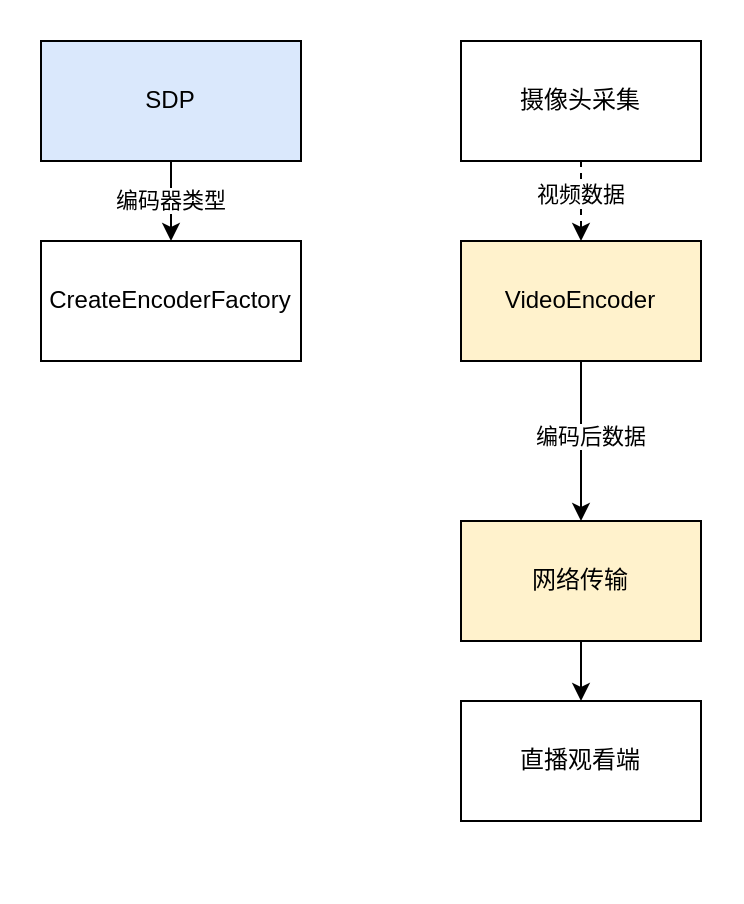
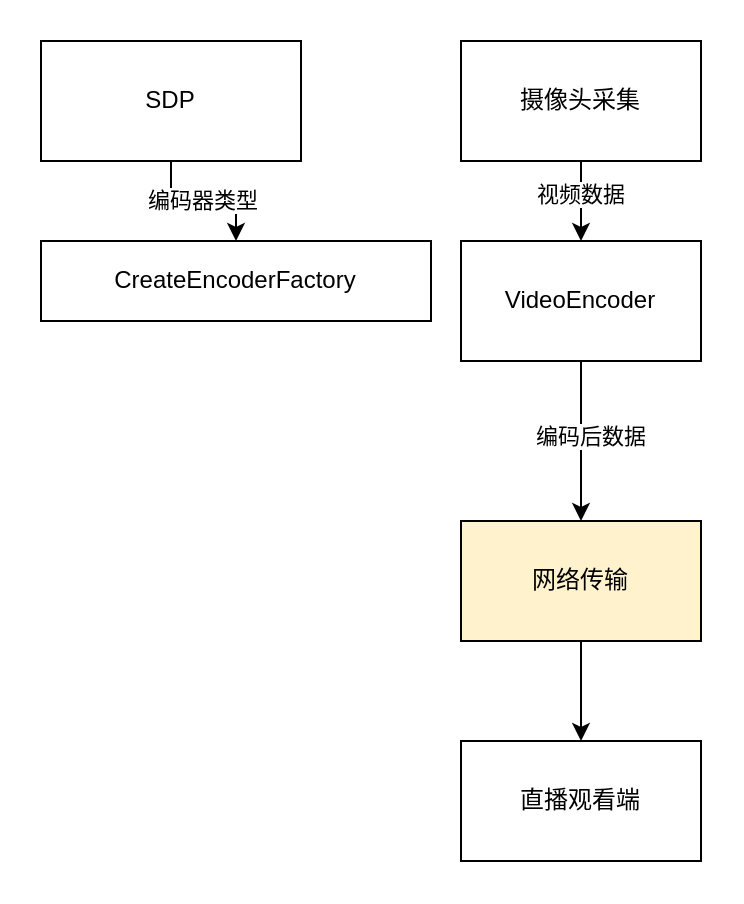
(171, 101) -> (171, 101)
(581, 174) -> (581, 174)
(171, 301) -> (236, 281)
(581, 301) -> (581, 301)
(581, 761) -> (581, 801)
